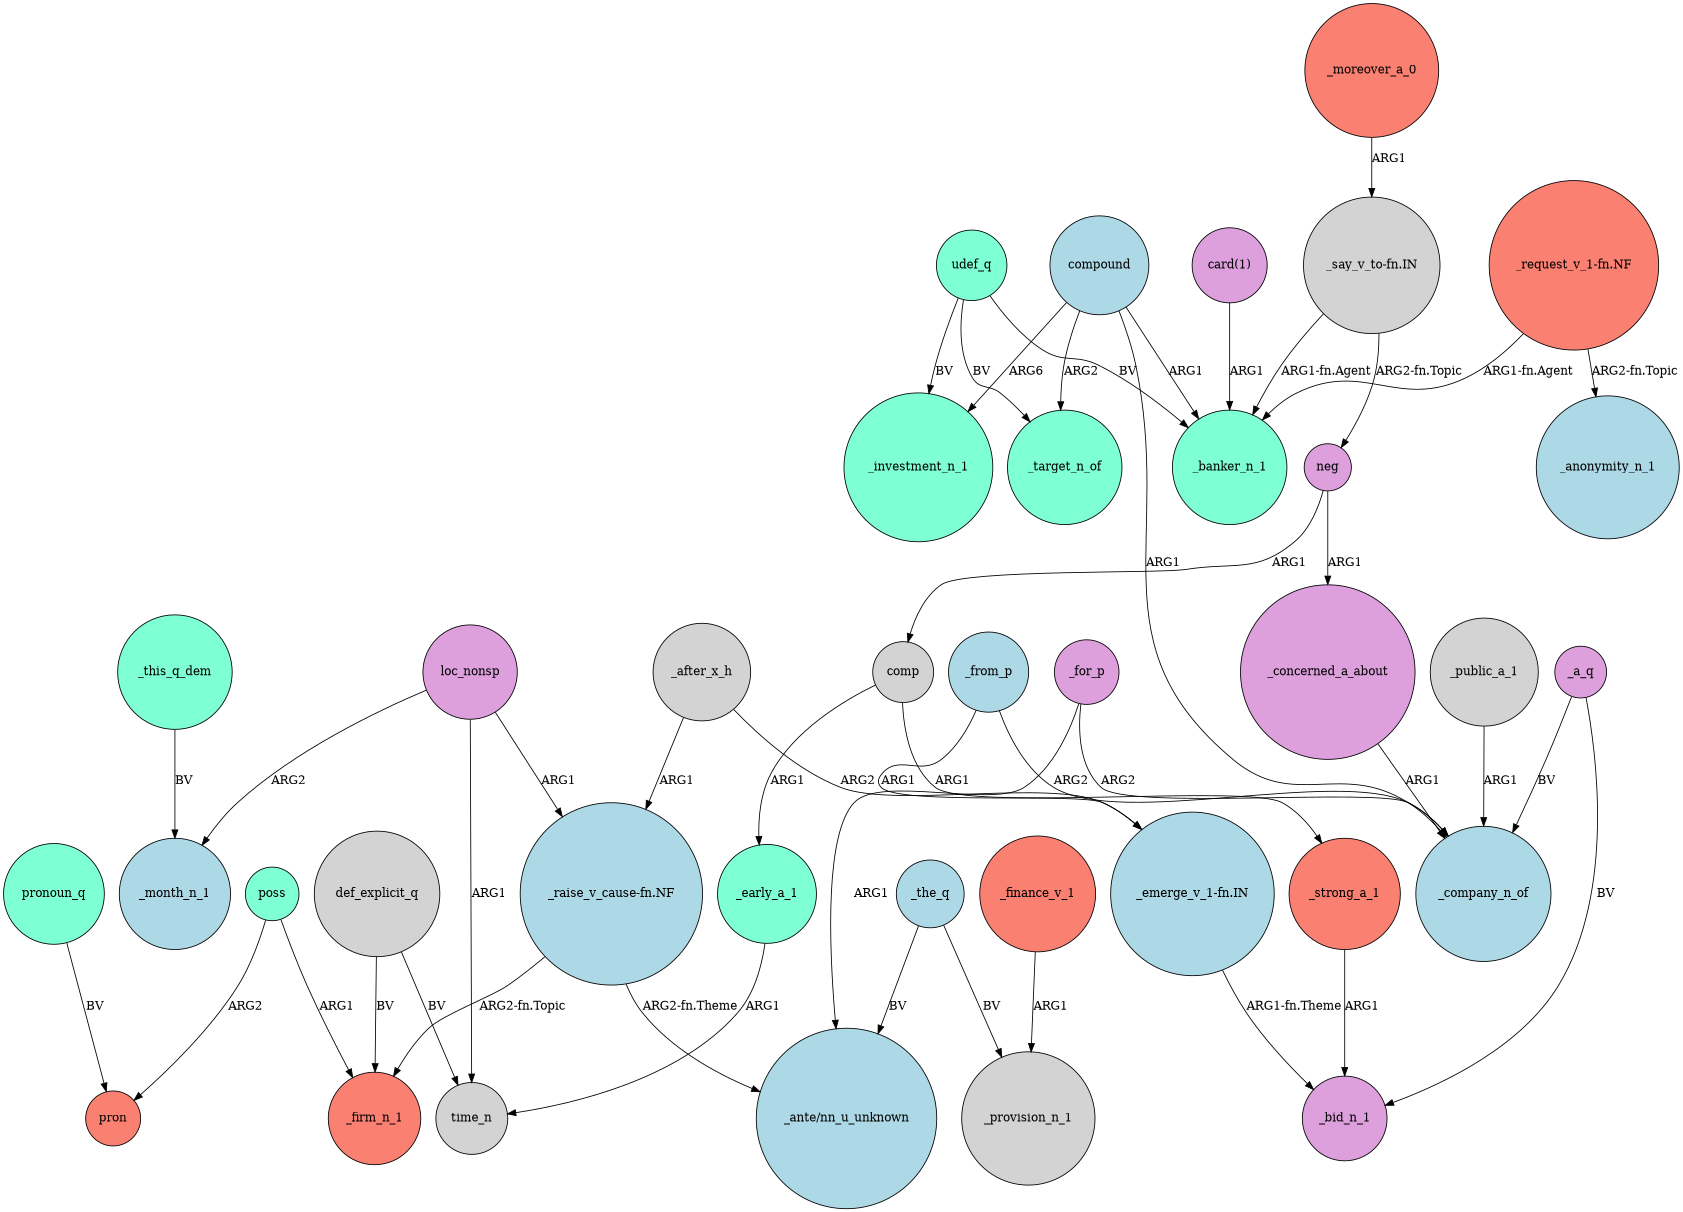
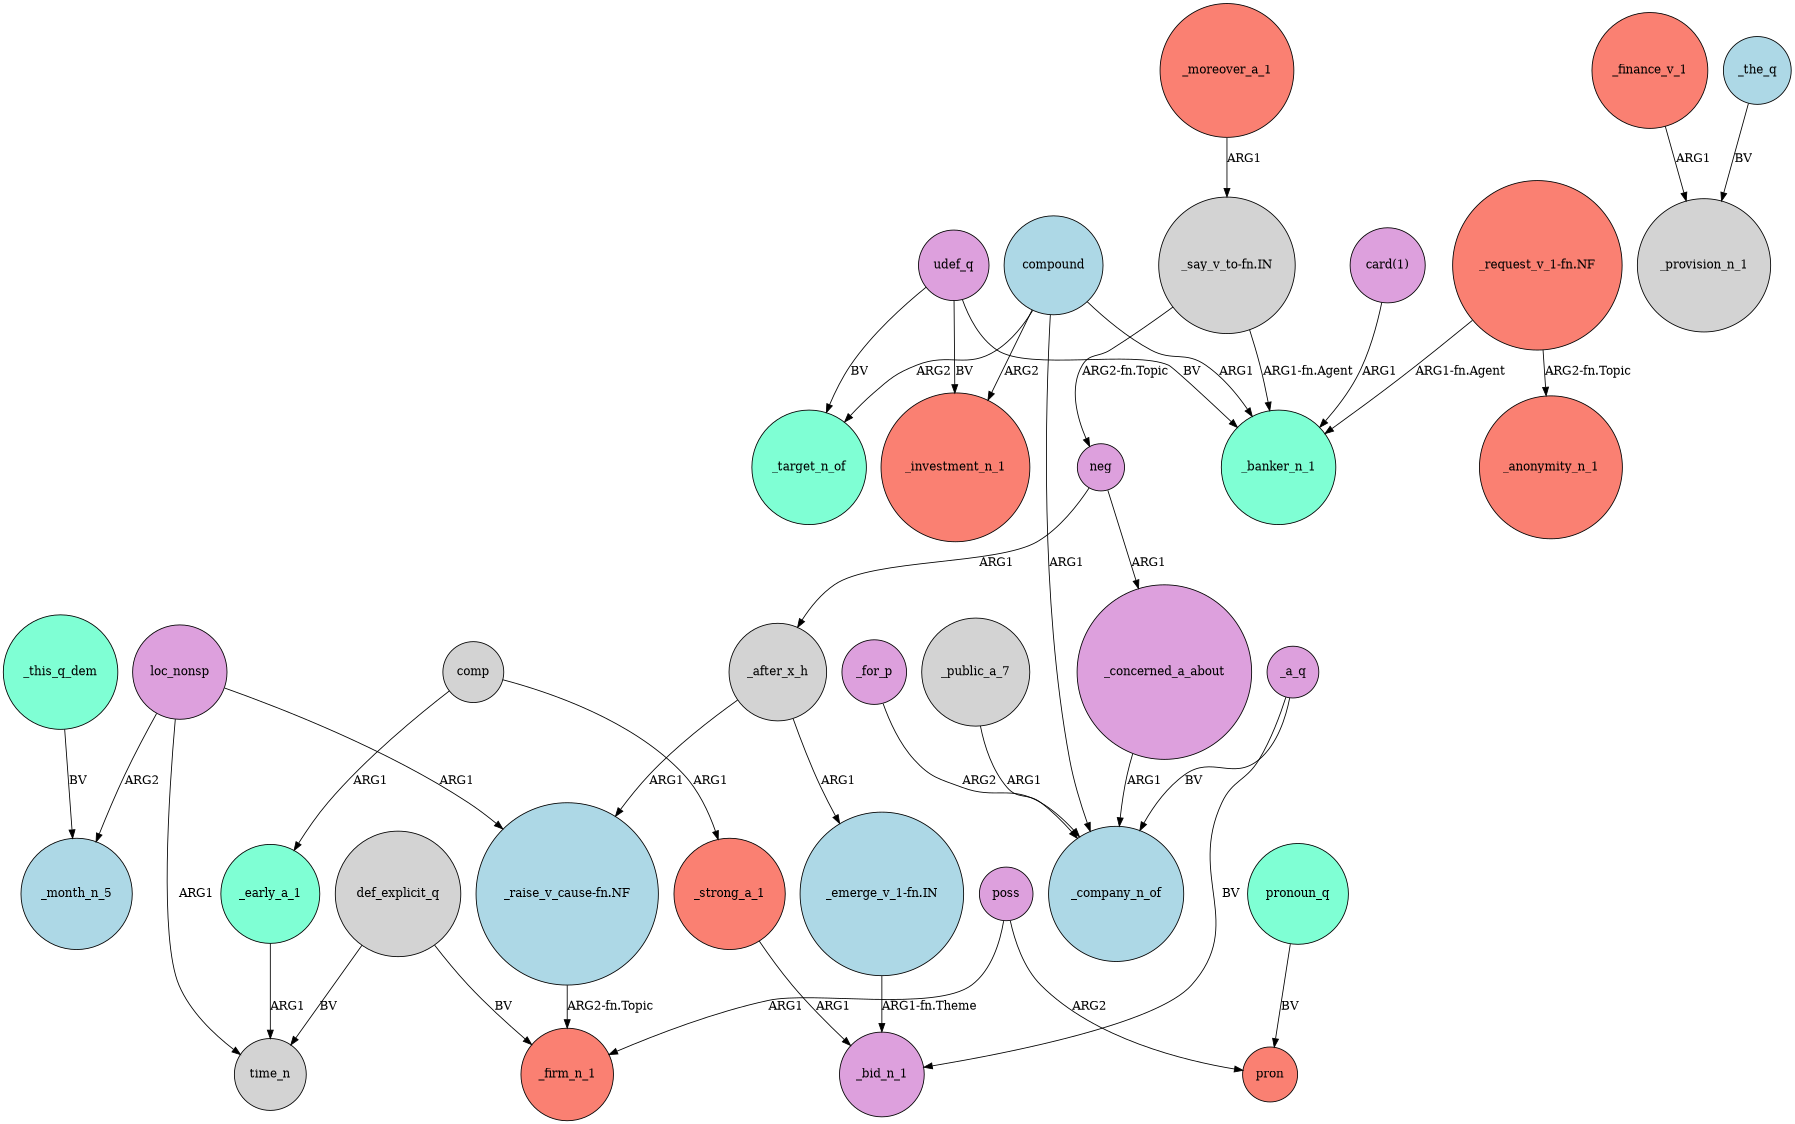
(1372, 70) -> (1227, 70)
(972, 265) -> (954, 265)
(1026, 372) -> (1022, 372)
(918, 467) -> (955, 467)
(1608, 467) -> (1551, 467)
(1121, 572) -> (949, 561)
(989, 672) -> none
(1484, 672) -> (976, 672)
(858, 781) -> (838, 781)
(175, 894) -> (77, 894)
(272, 894) -> (1006, 894)
(847, 1118) -> none
